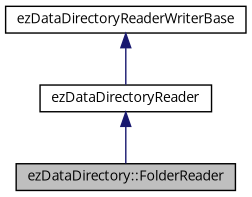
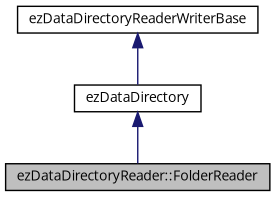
(126, 98) -> (138, 98)
(126, 177) -> (138, 177)
